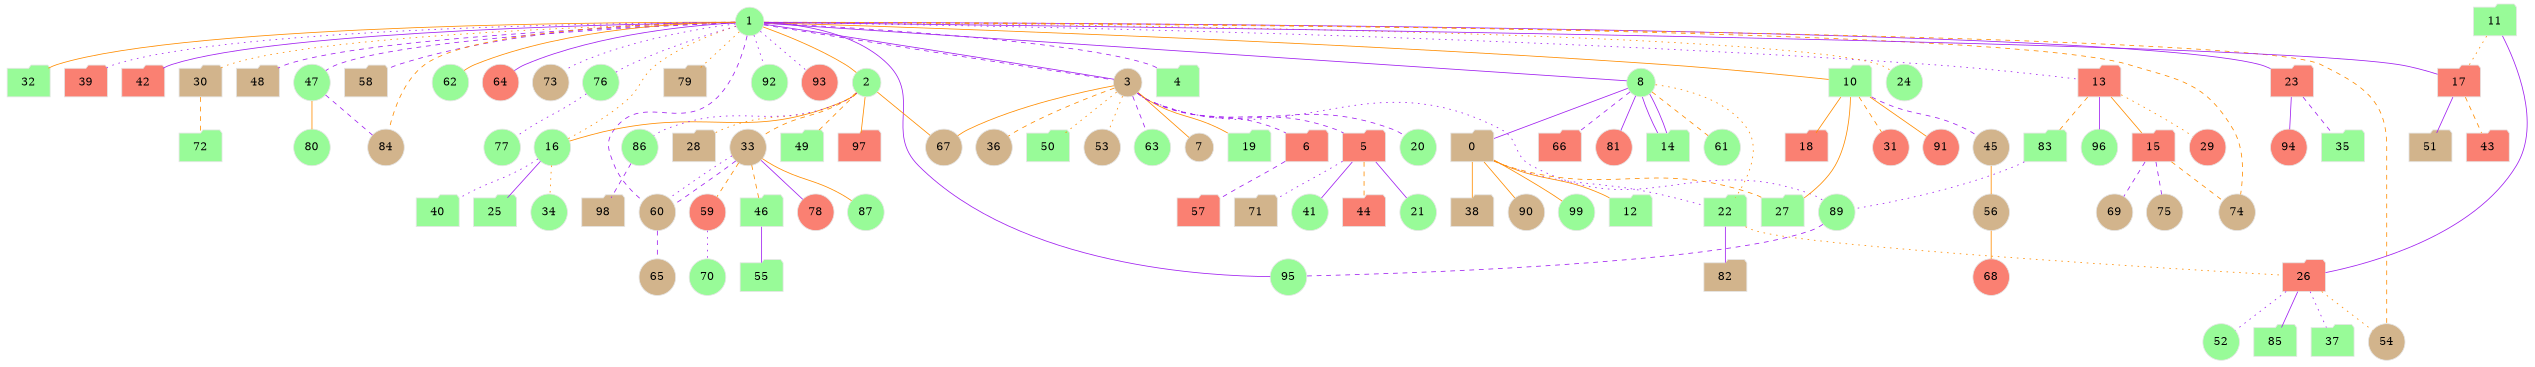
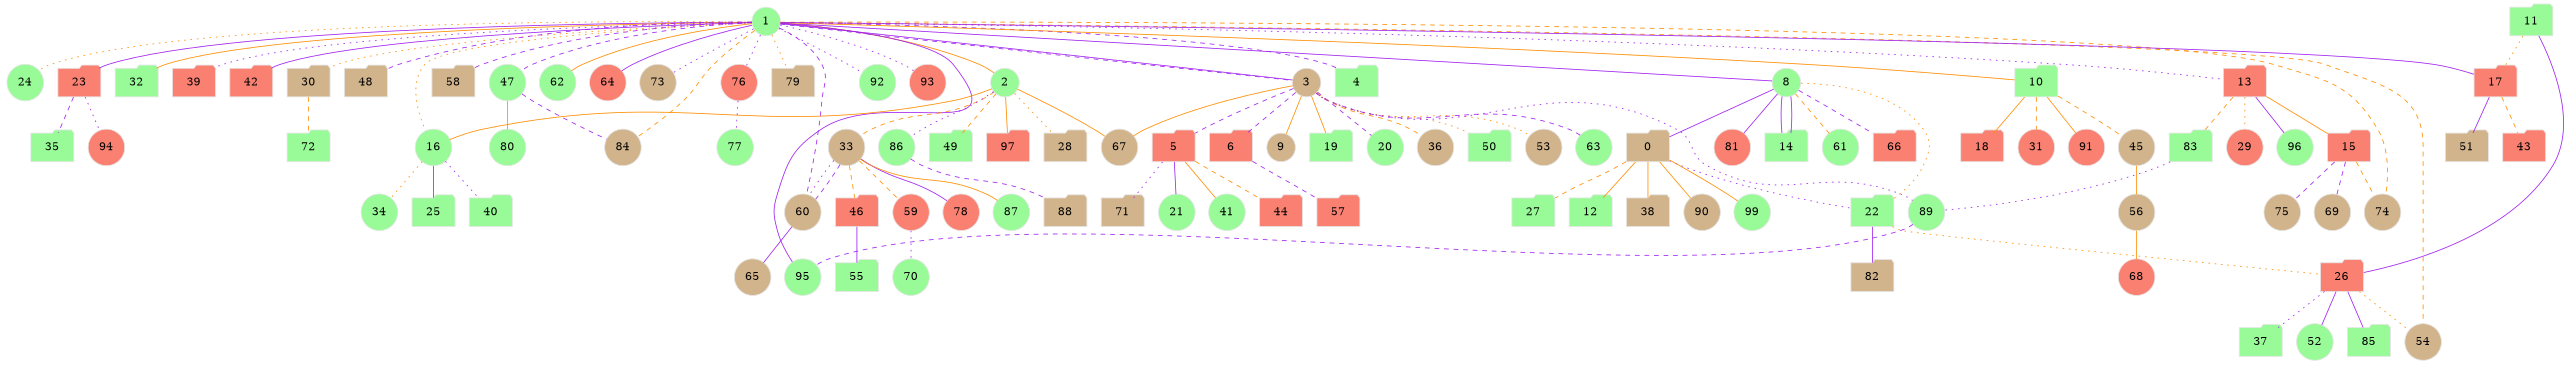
(601, 83) -> (739, 83)
(2290, 113) -> (92, 114)
(1925, 115) -> (2090, 116)
(1199, 147) -> (1281, 147)
(1841, 154) -> none
(1337, 180) -> (1200, 180)
(603, 212) -> (1065, 212)
(762, 212) -> (857, 212)
(657, 245) -> (777, 246)
(2261, 311) -> (2329, 308)
